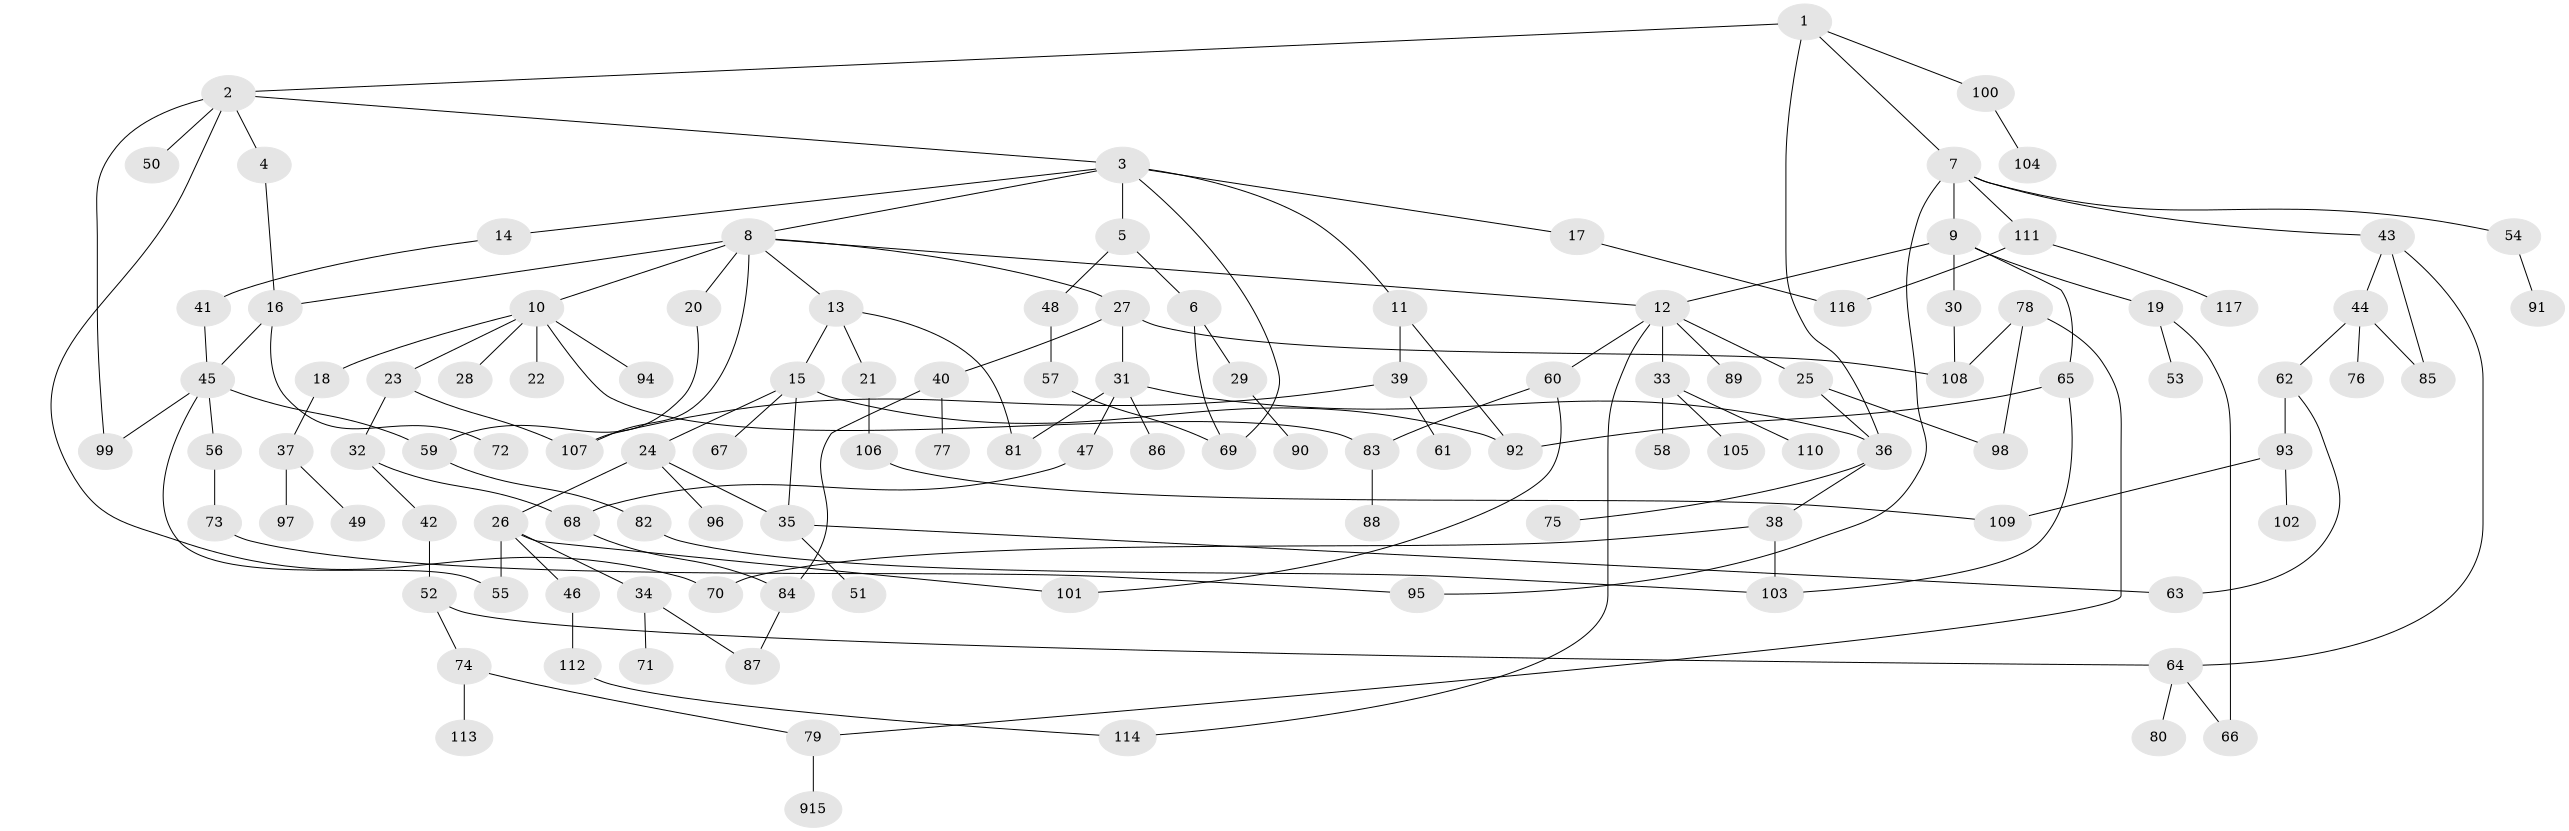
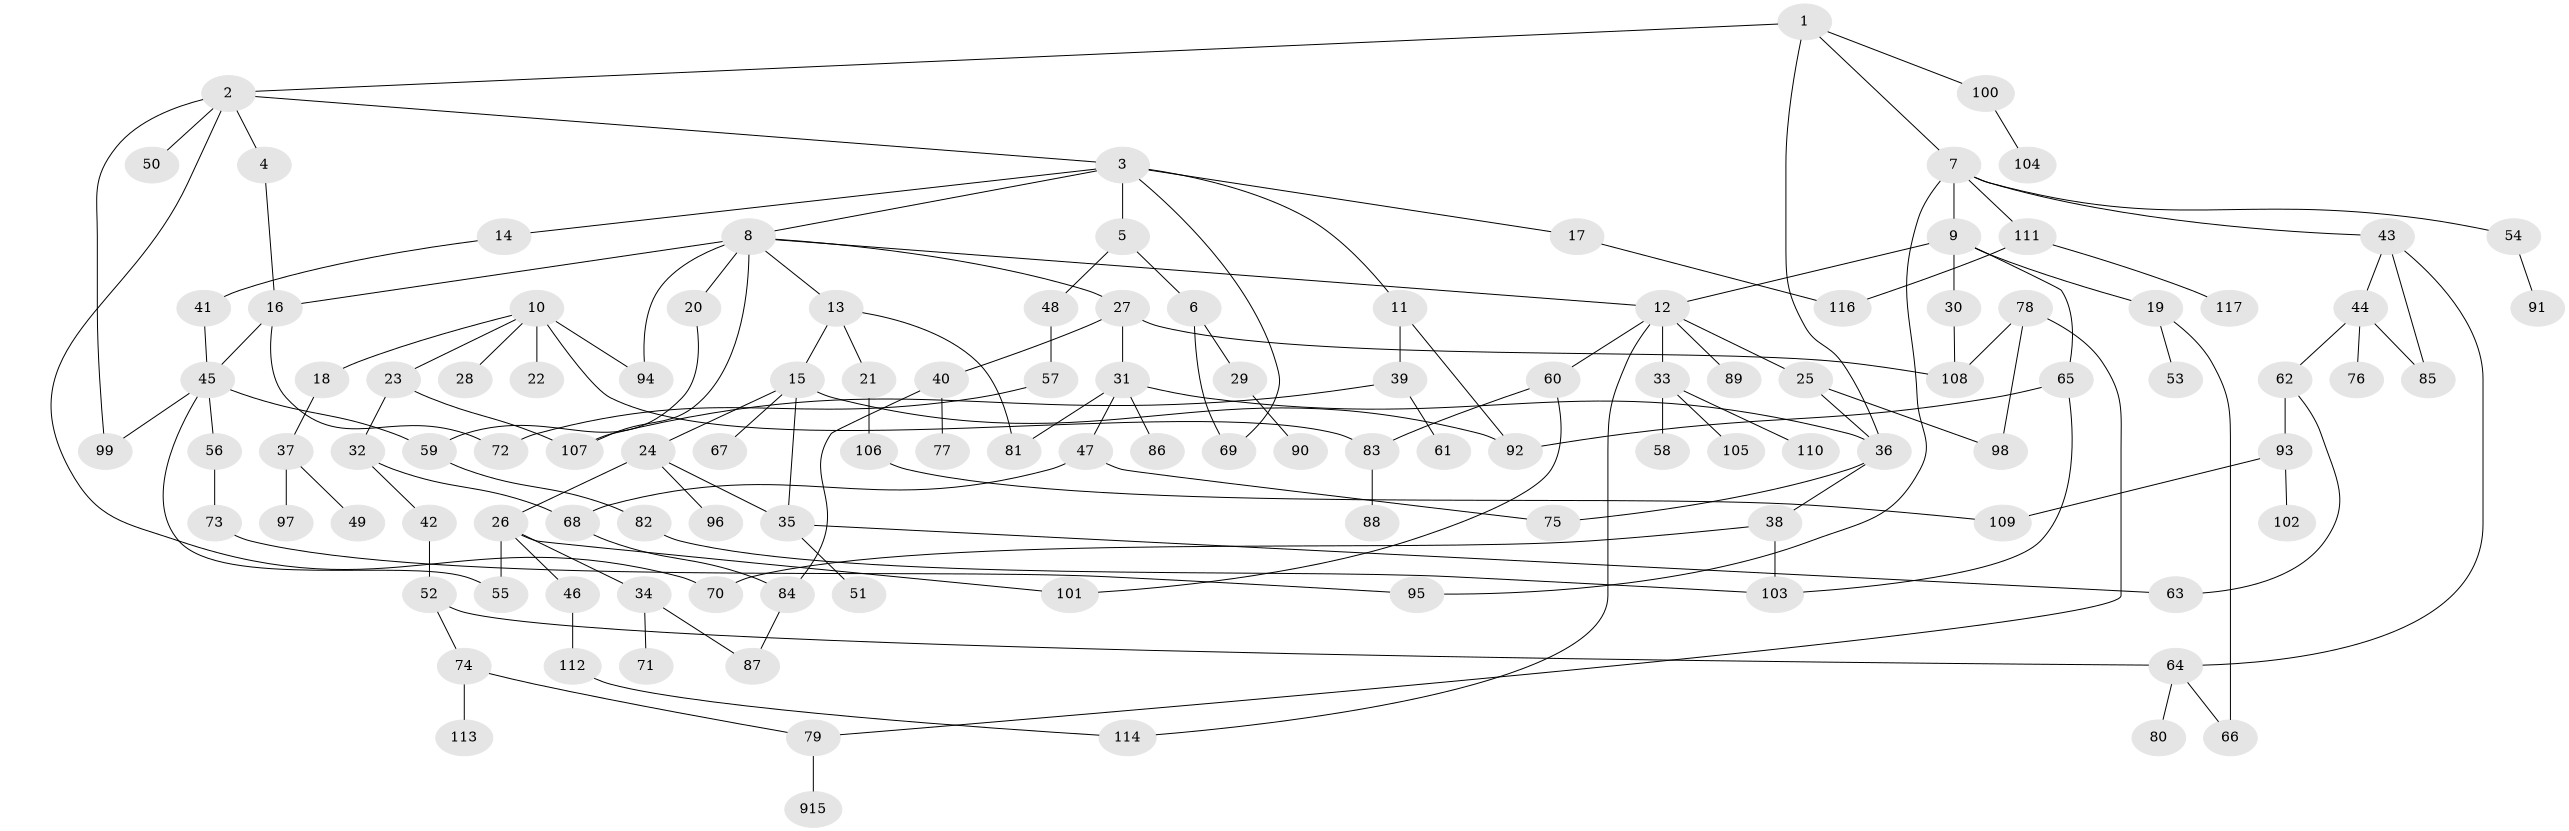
(643, 272) -> (661, 287)
(1126, 412) -> (811, 409)
none -> (1305, 493)
